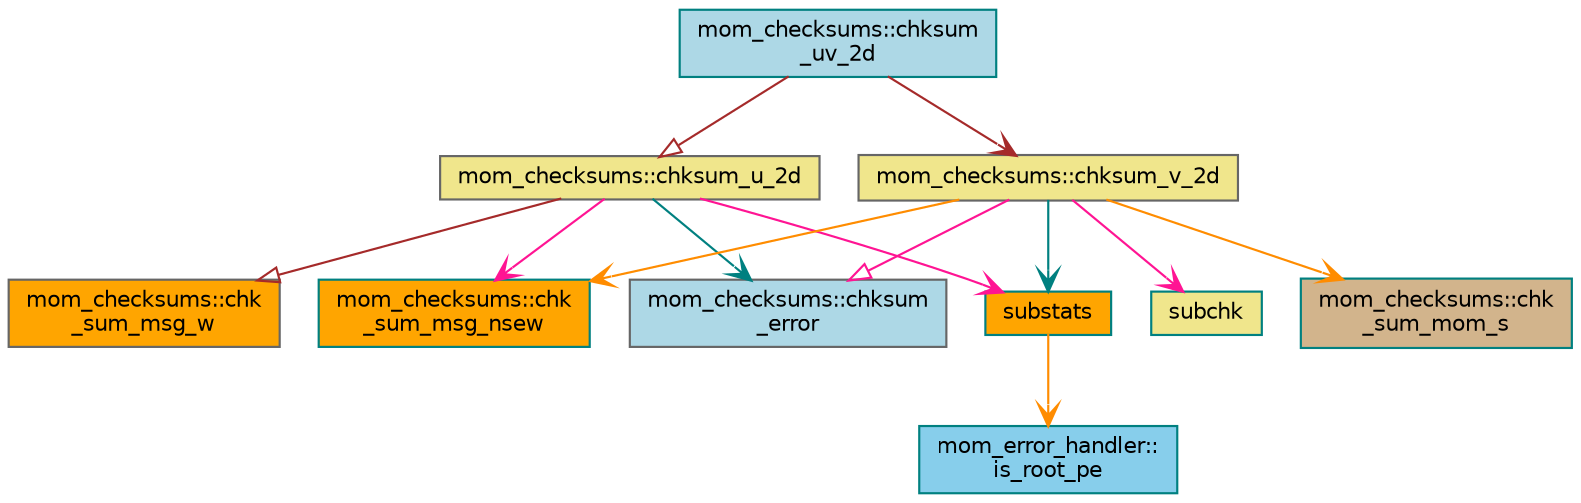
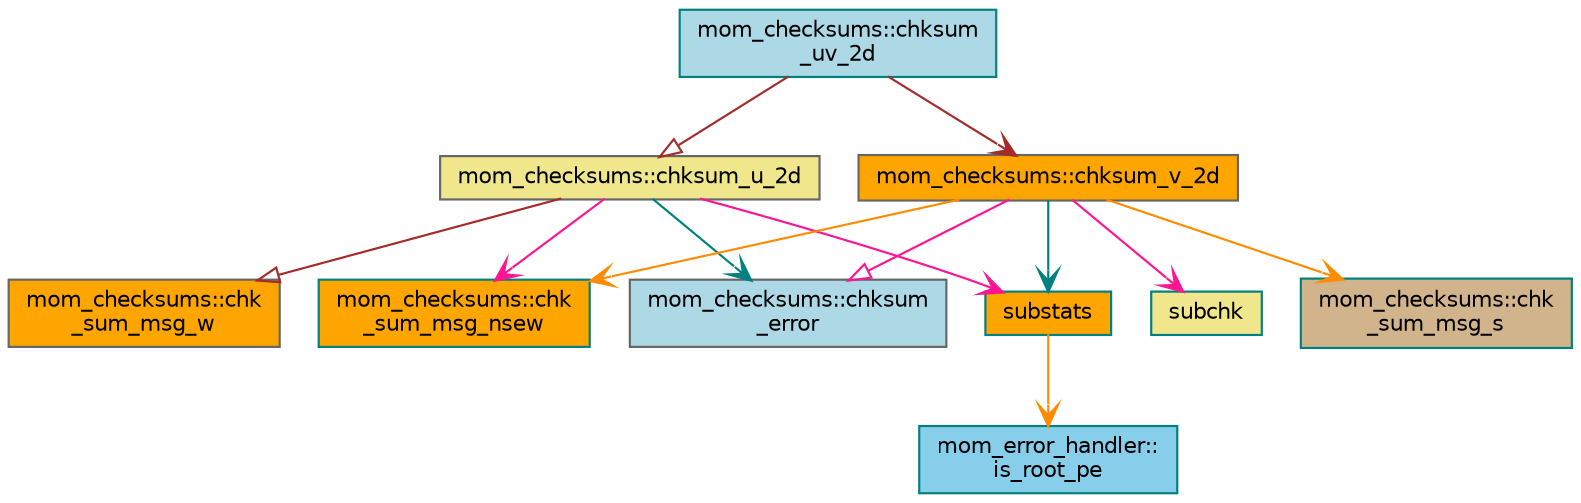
(1048, 178) -> (1048, 178)
(1436, 313) -> (1436, 313)
